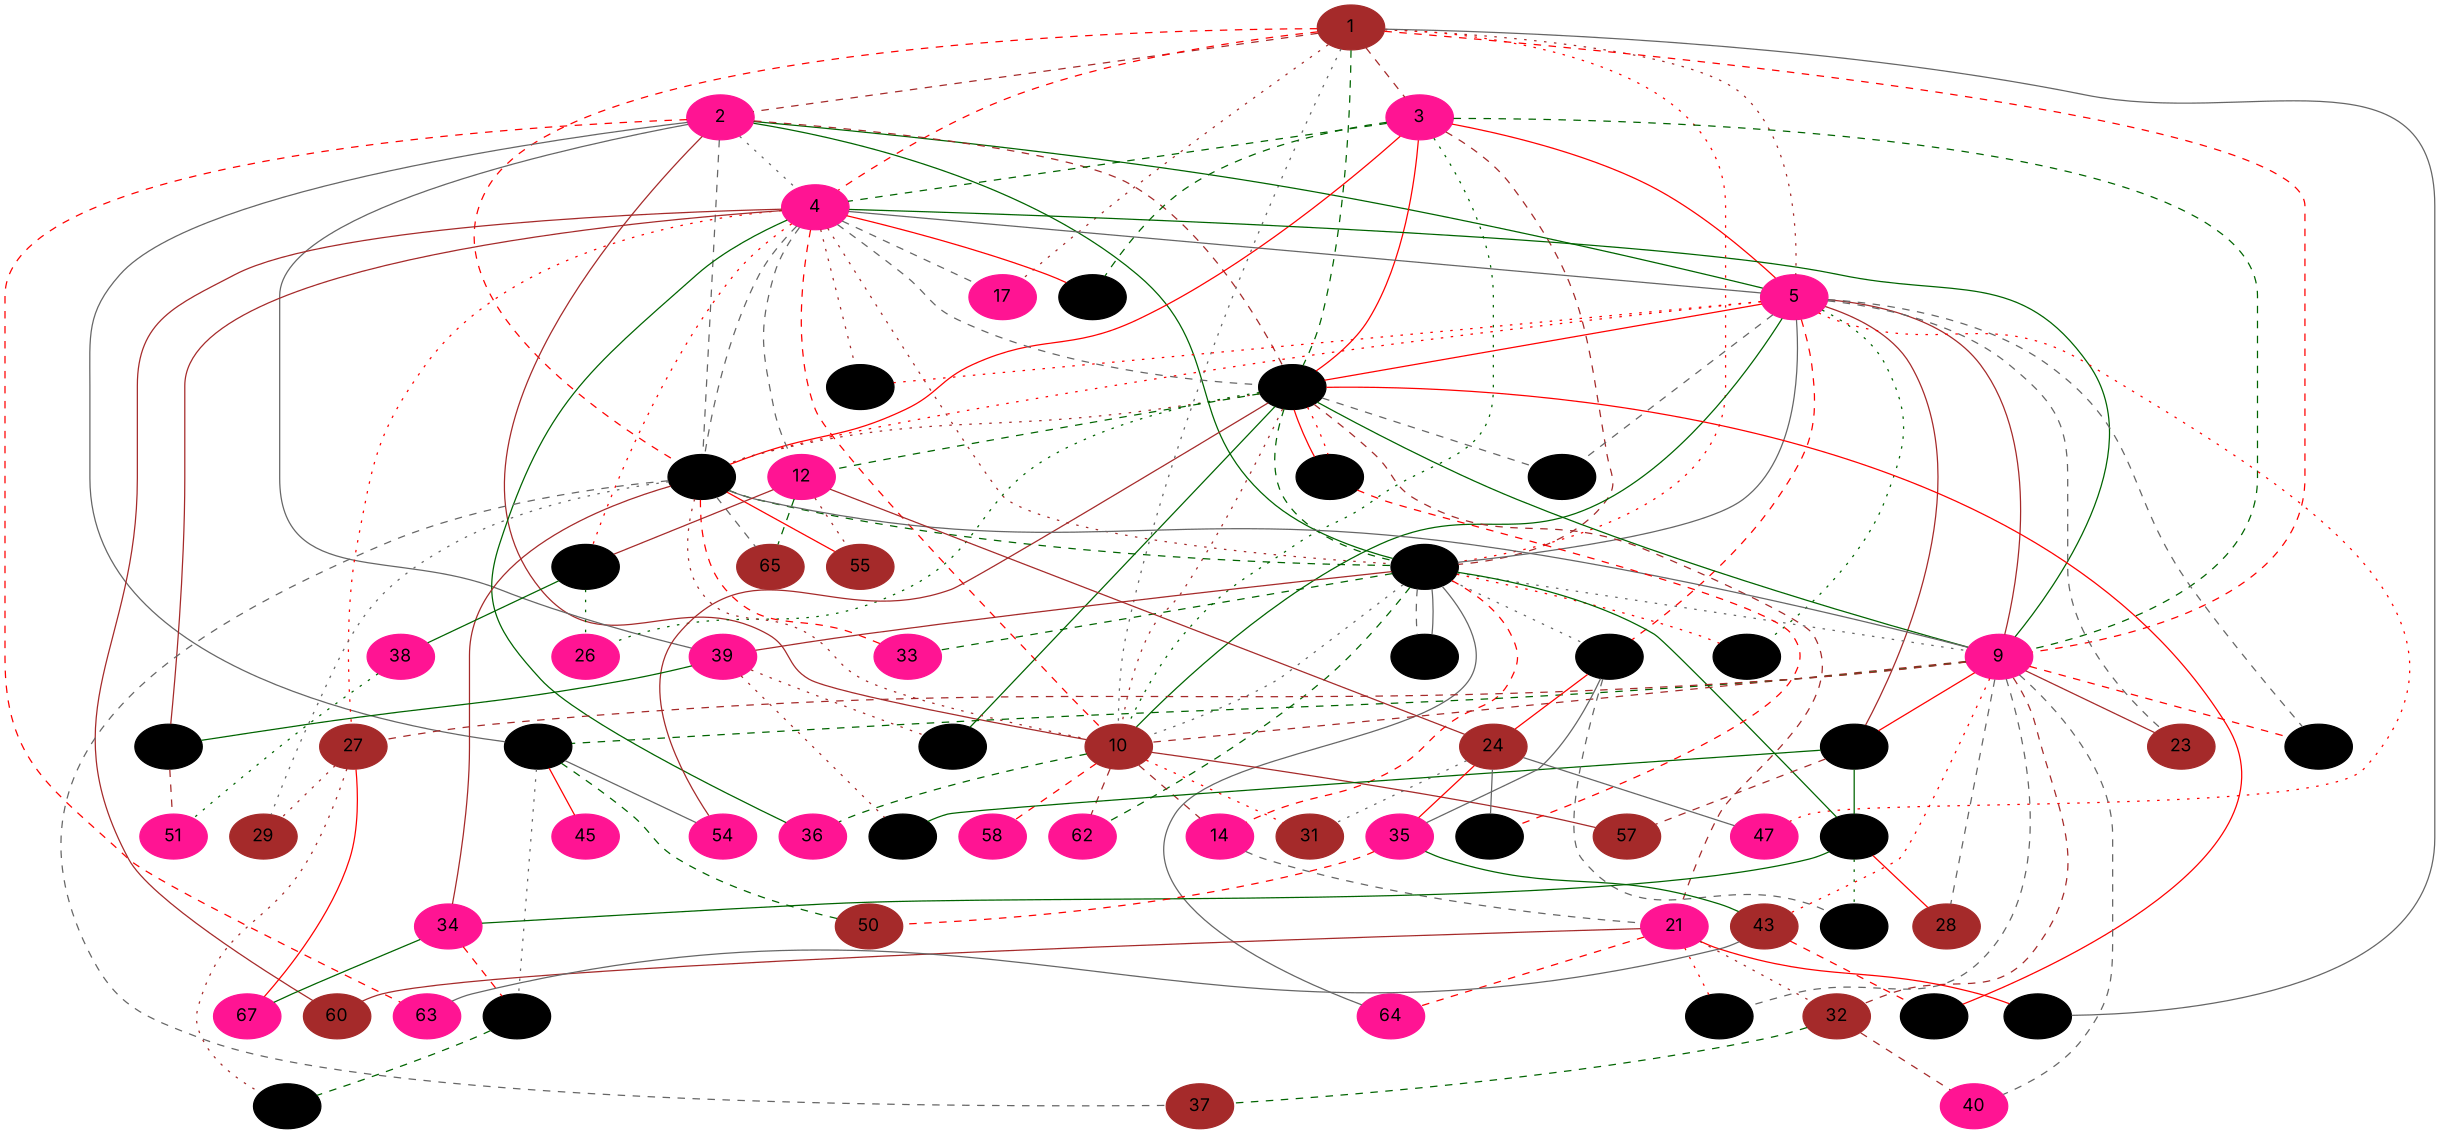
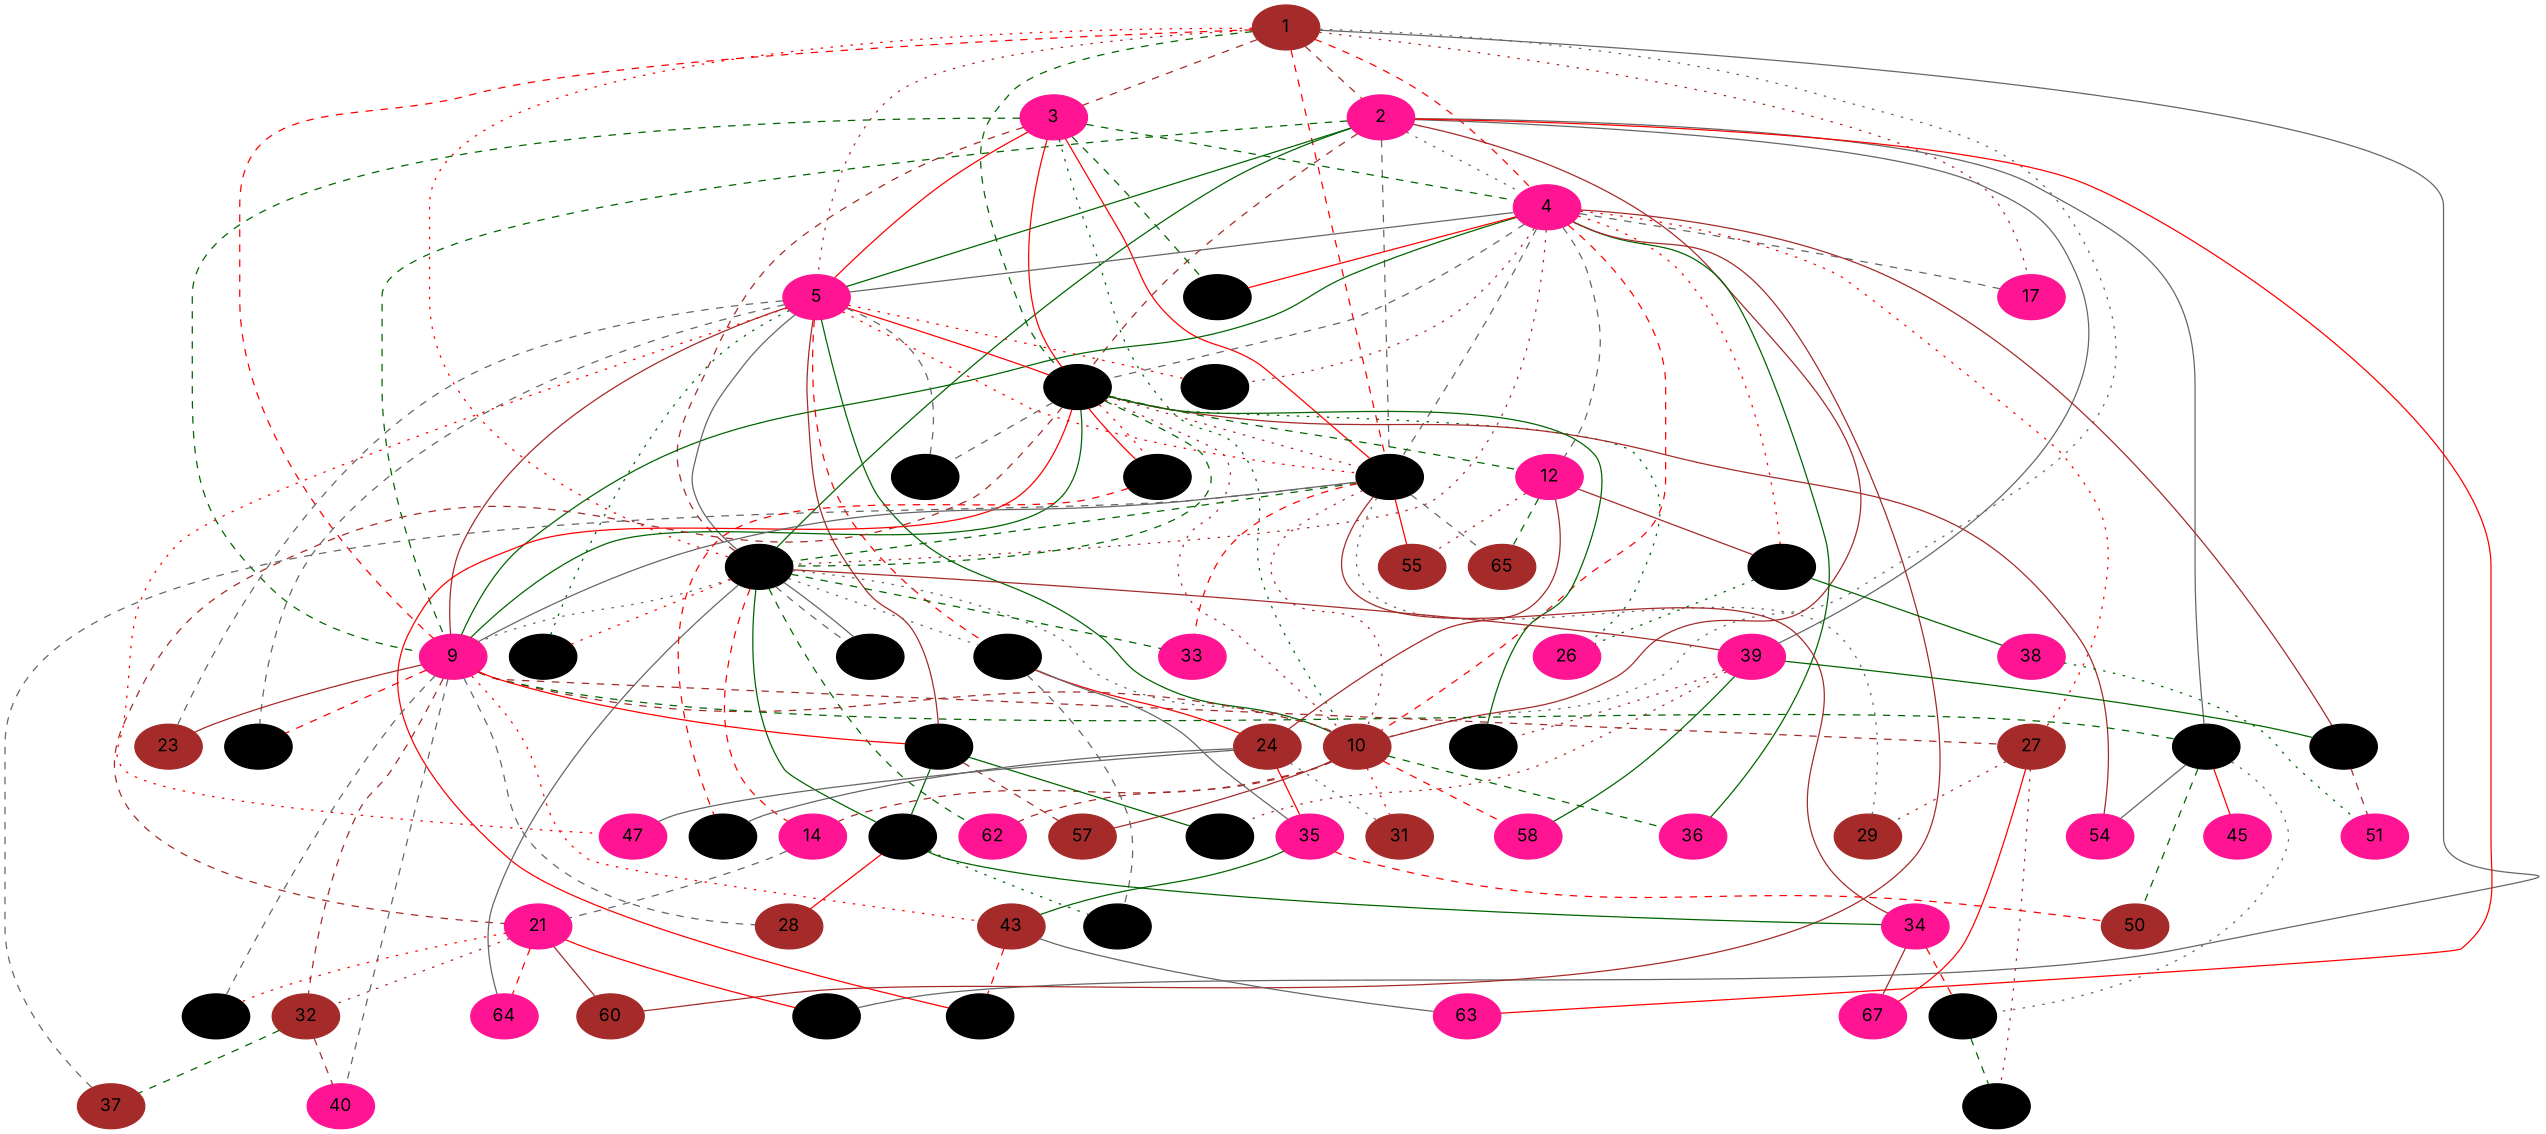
none -> (681, 194)
(5, 388) -> (2491, 618)
none -> (1650, 757)
(350, 969) -> (1897, 967)
